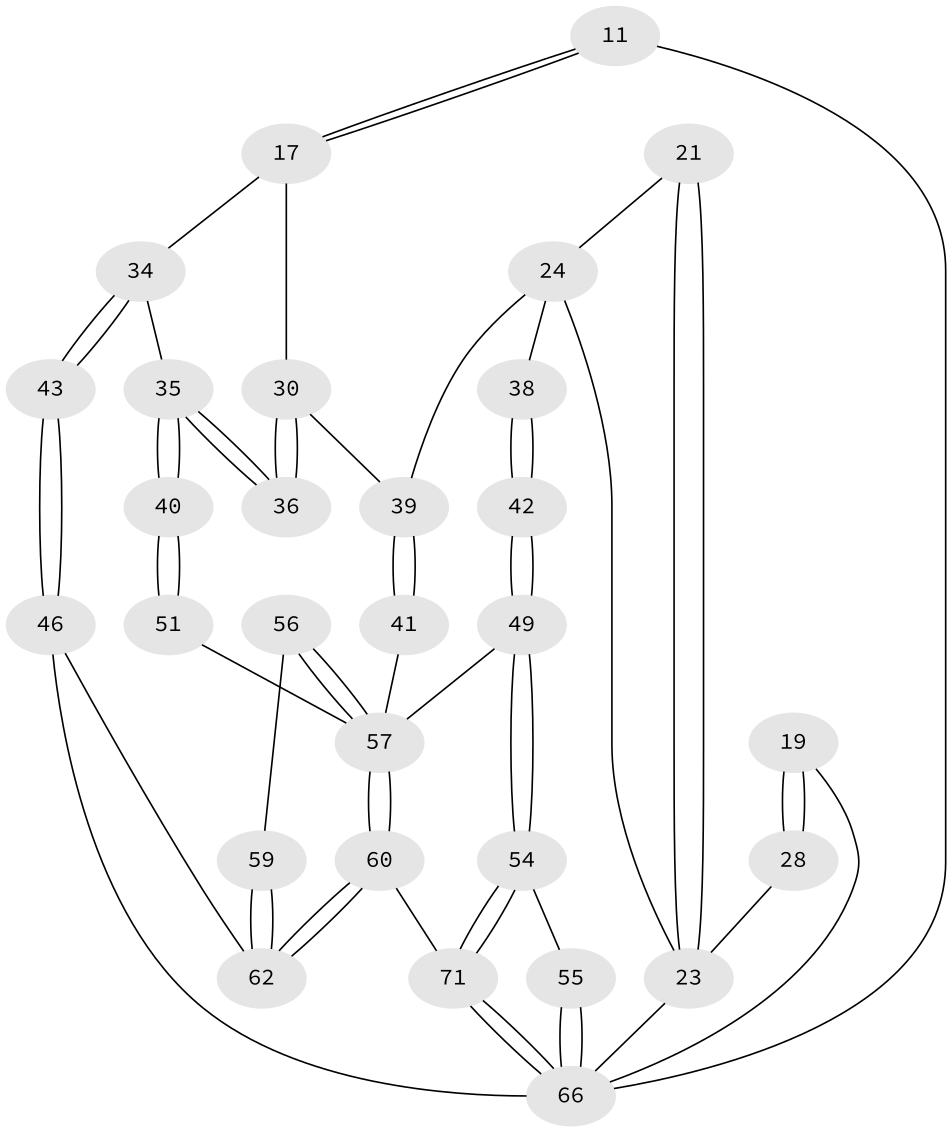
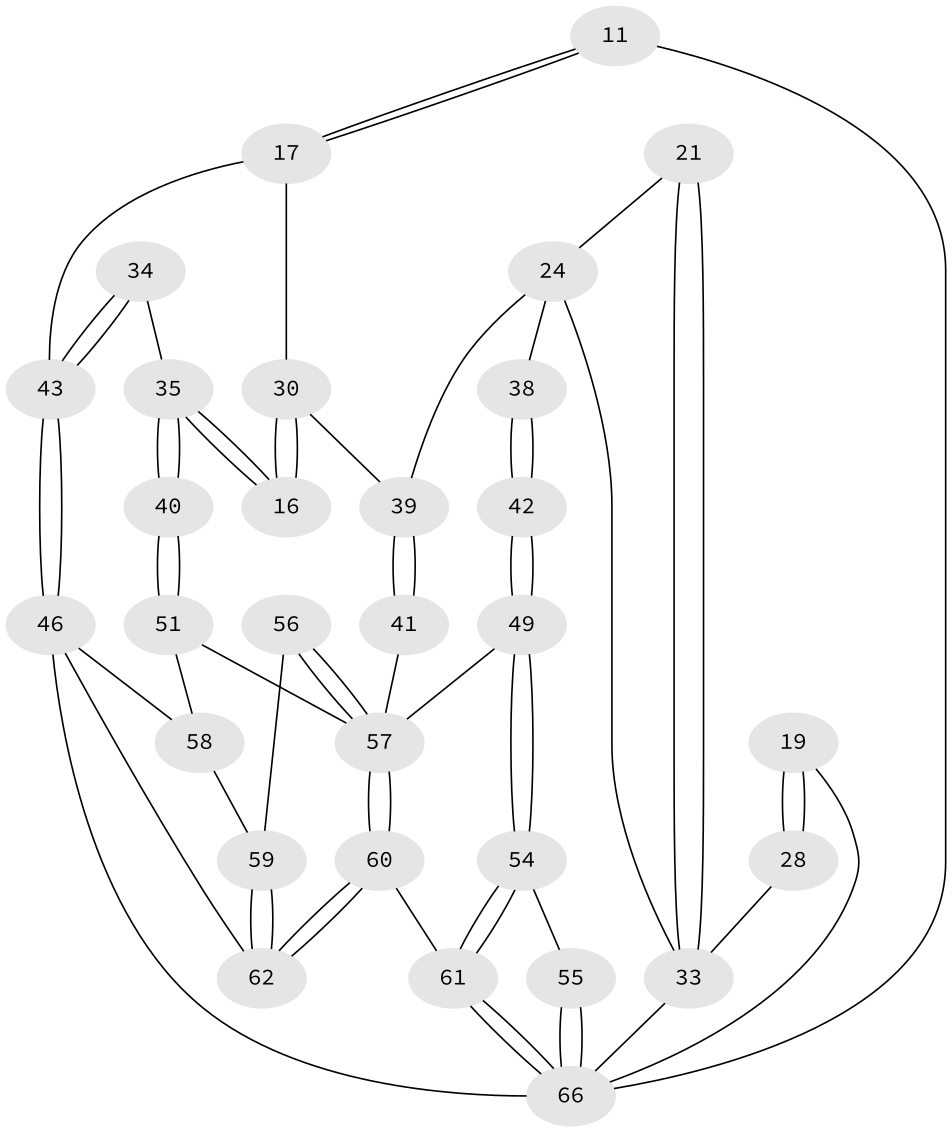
(214, 213) -> (103, 221)
(286, 507) -> (286, 507)
none -> (200, 743)
(453, 978) -> (453, 978)
(689, 978) -> (689, 978)
